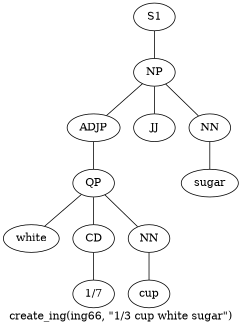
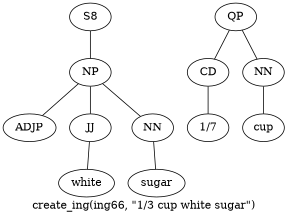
(154, 17) -> (90, 17)
(94, 156) -> none
(63, 210) -> (88, 156)
